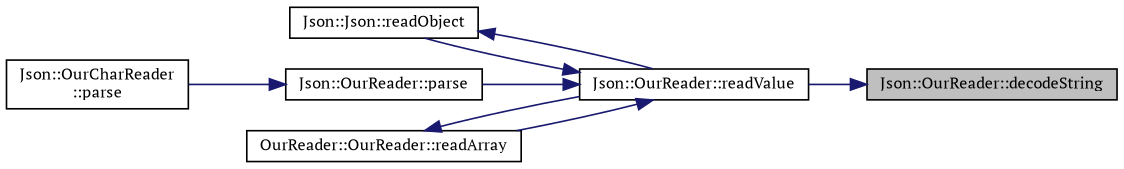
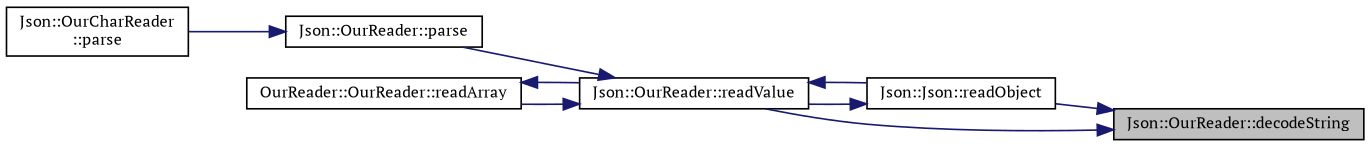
none -> (1076, 106)
